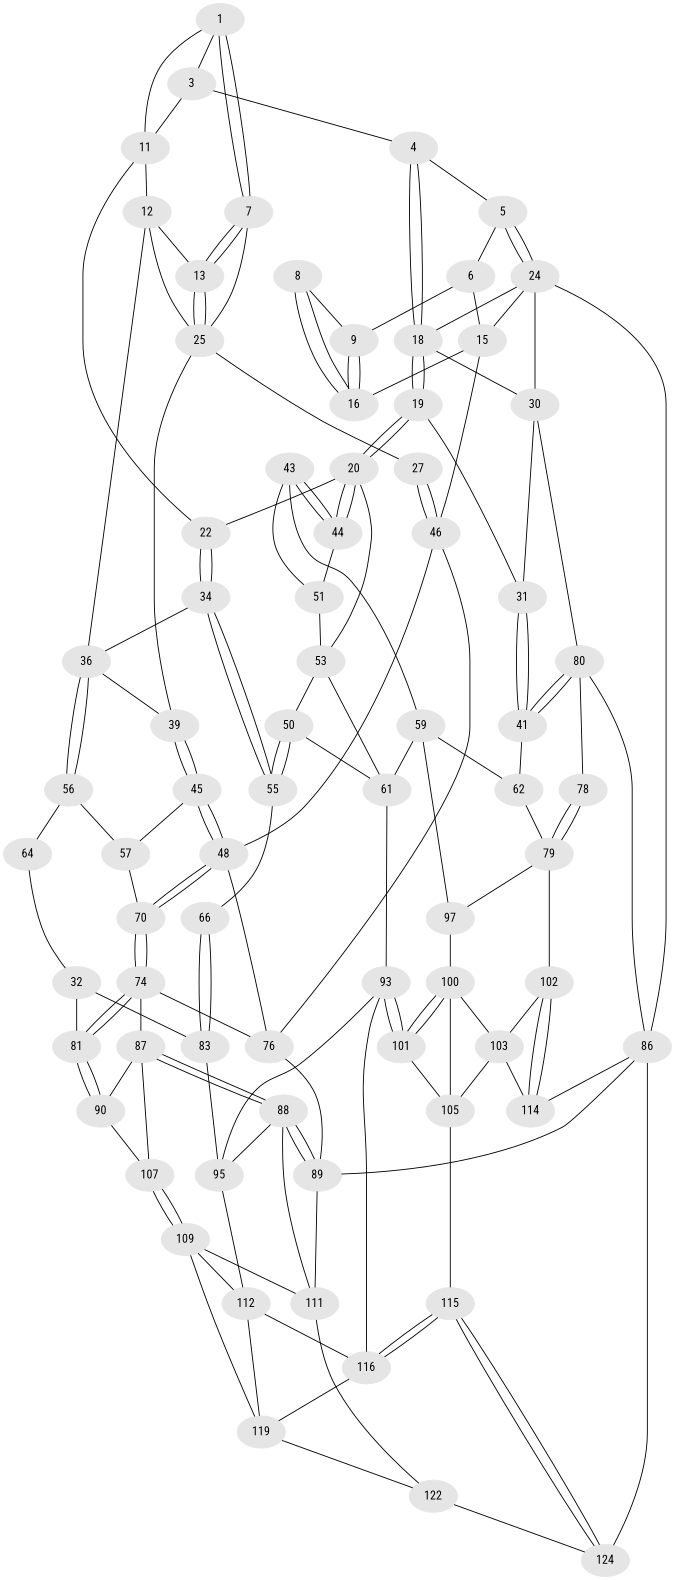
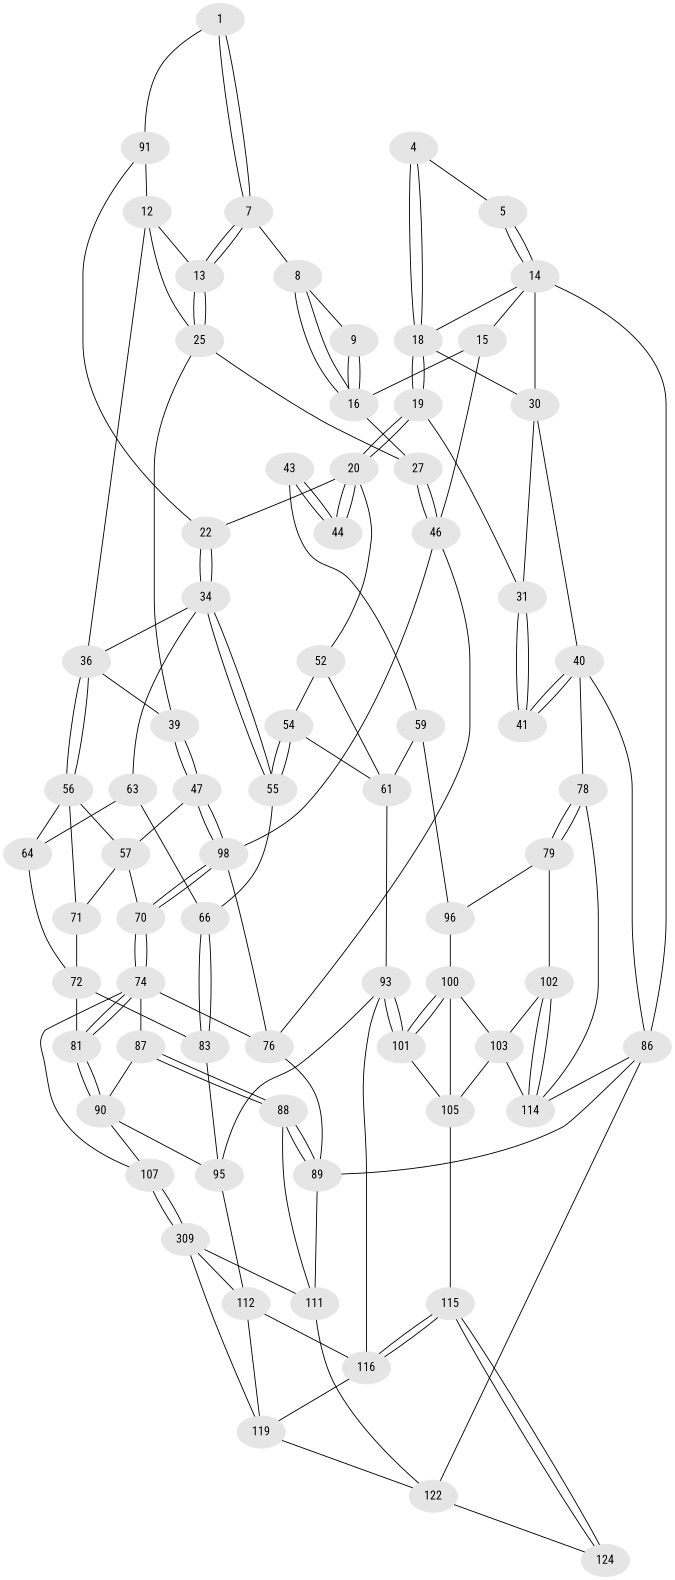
(192, 84) -> none
(145, 148) -> (145, 148)
(471, 276) -> none
(535, 276) -> (535, 276)
(236, 280) -> (273, 244)
none -> (378, 429)
(319, 597) -> none
(321, 662) -> (321, 662)
(580, 662) -> (580, 662)
(289, 726) -> (289, 726)
none -> (133, 790)
(197, 790) -> (197, 790)
(519, 790) -> none
(224, 854) -> (224, 854)
none -> (77, 918)
(450, 918) -> (450, 918)
none -> (598, 959)
(77, 983) -> (77, 983)
(145, 1111) -> (47, 1074)
(252, 1143) -> (160, 1143)
(185, 1239) -> (185, 1239)
(647, 1307) -> (540, 1272)
